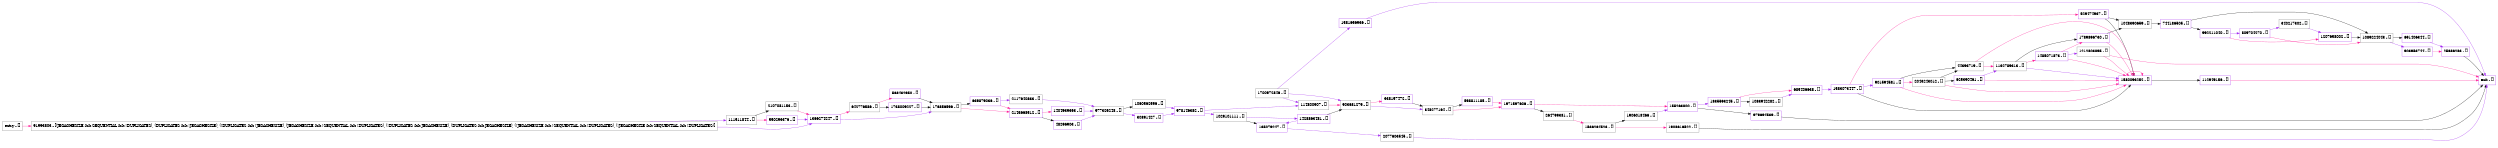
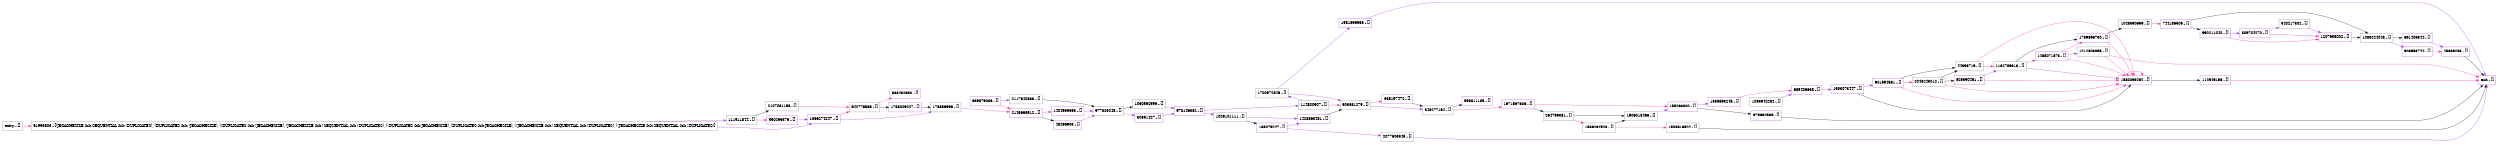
(2093, 14) -> none
(2155, 24) -> (2155, 24)
(2314, 44) -> (2293, 35)
(924, 100) -> none
(1289, 100) -> (1297, 99)
(1067, 102) -> (1067, 102)
(1744, 102) -> none
(1496, 103) -> none
(964, 105) -> none
(802, 112) -> (823, 107)
none -> (1598, 116)
(1293, 122) -> (1292, 125)
